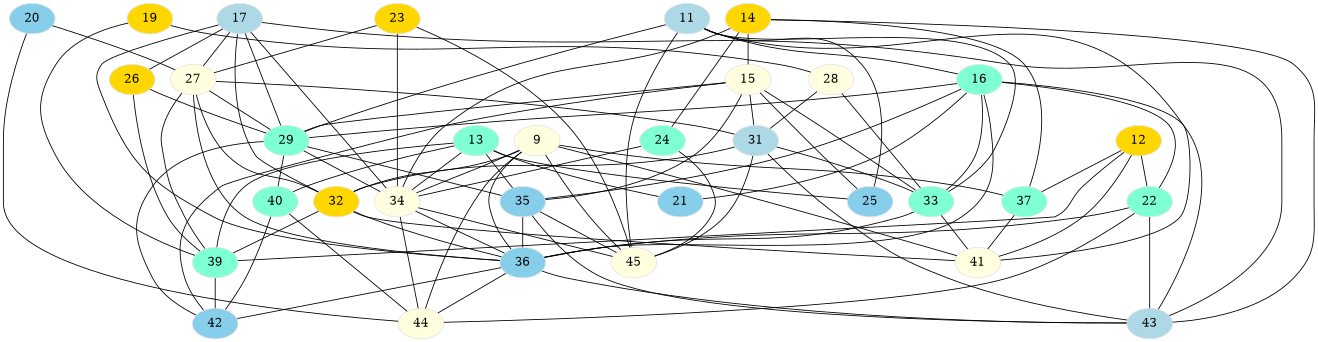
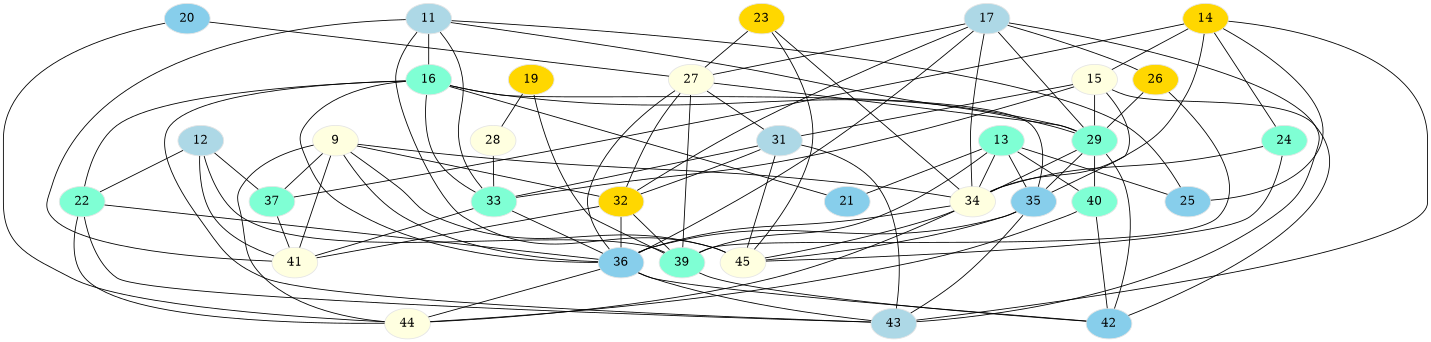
(790, 113) -> none
(808, 141) -> (1321, 121)
(1139, 141) -> (201, 141)
